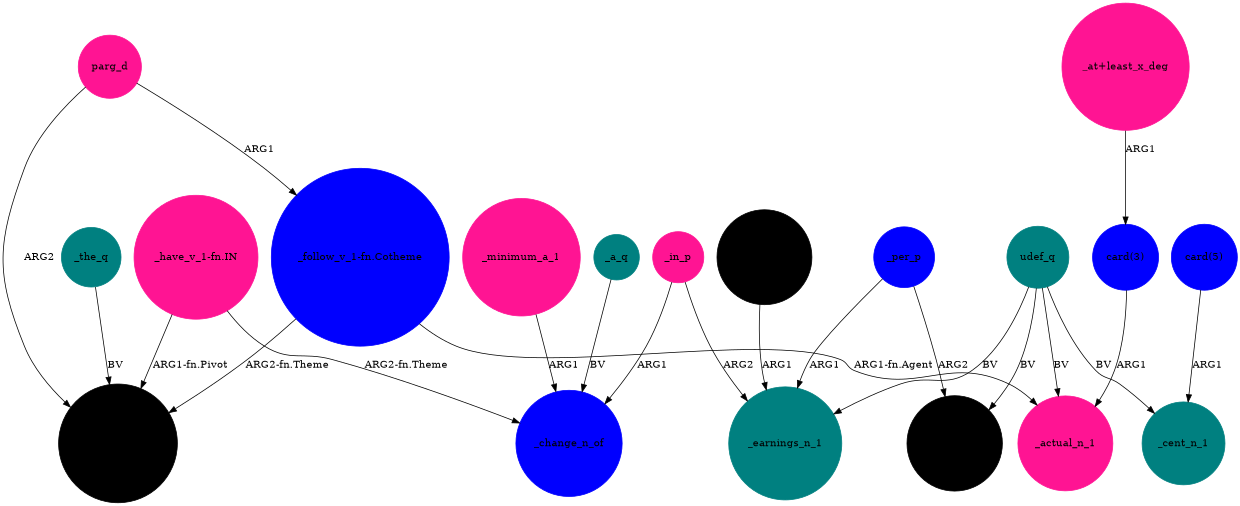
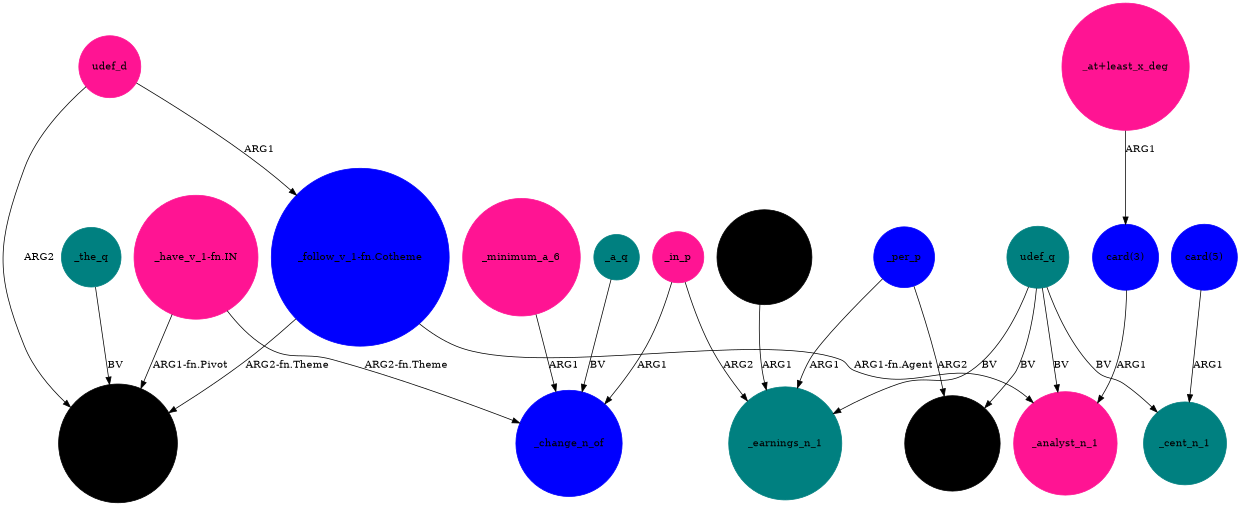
(110, 67) -> (110, 67)
(521, 257) -> (521, 257)
(1065, 443) -> (1065, 443)
